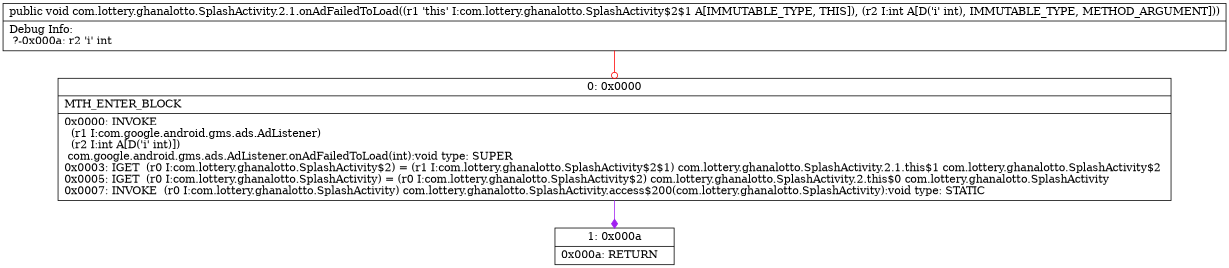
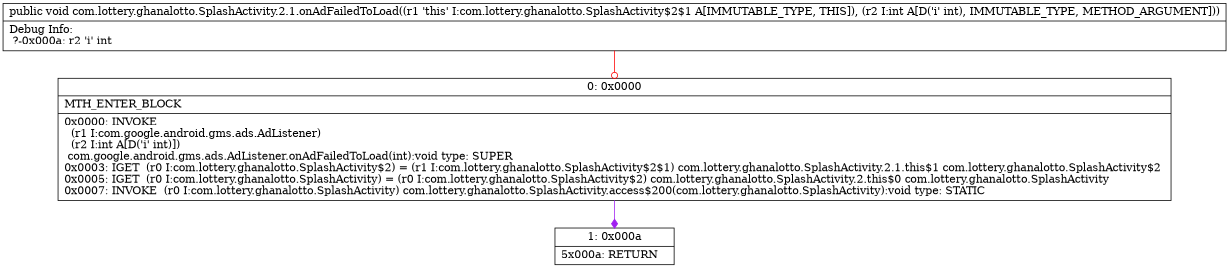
(615, 255) -> (615, 255)
